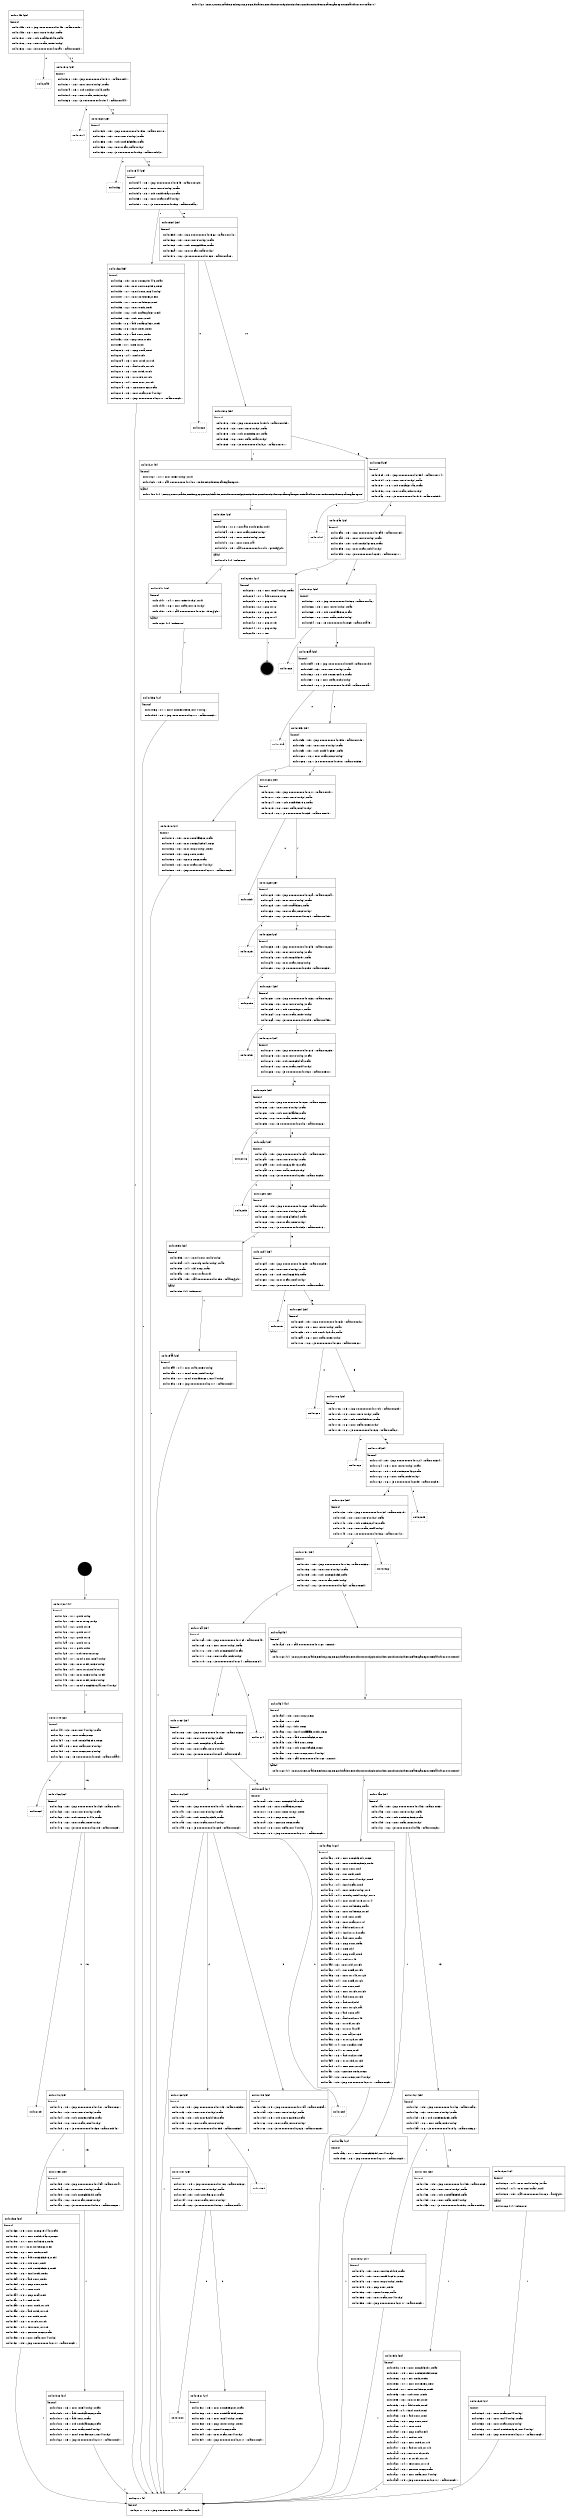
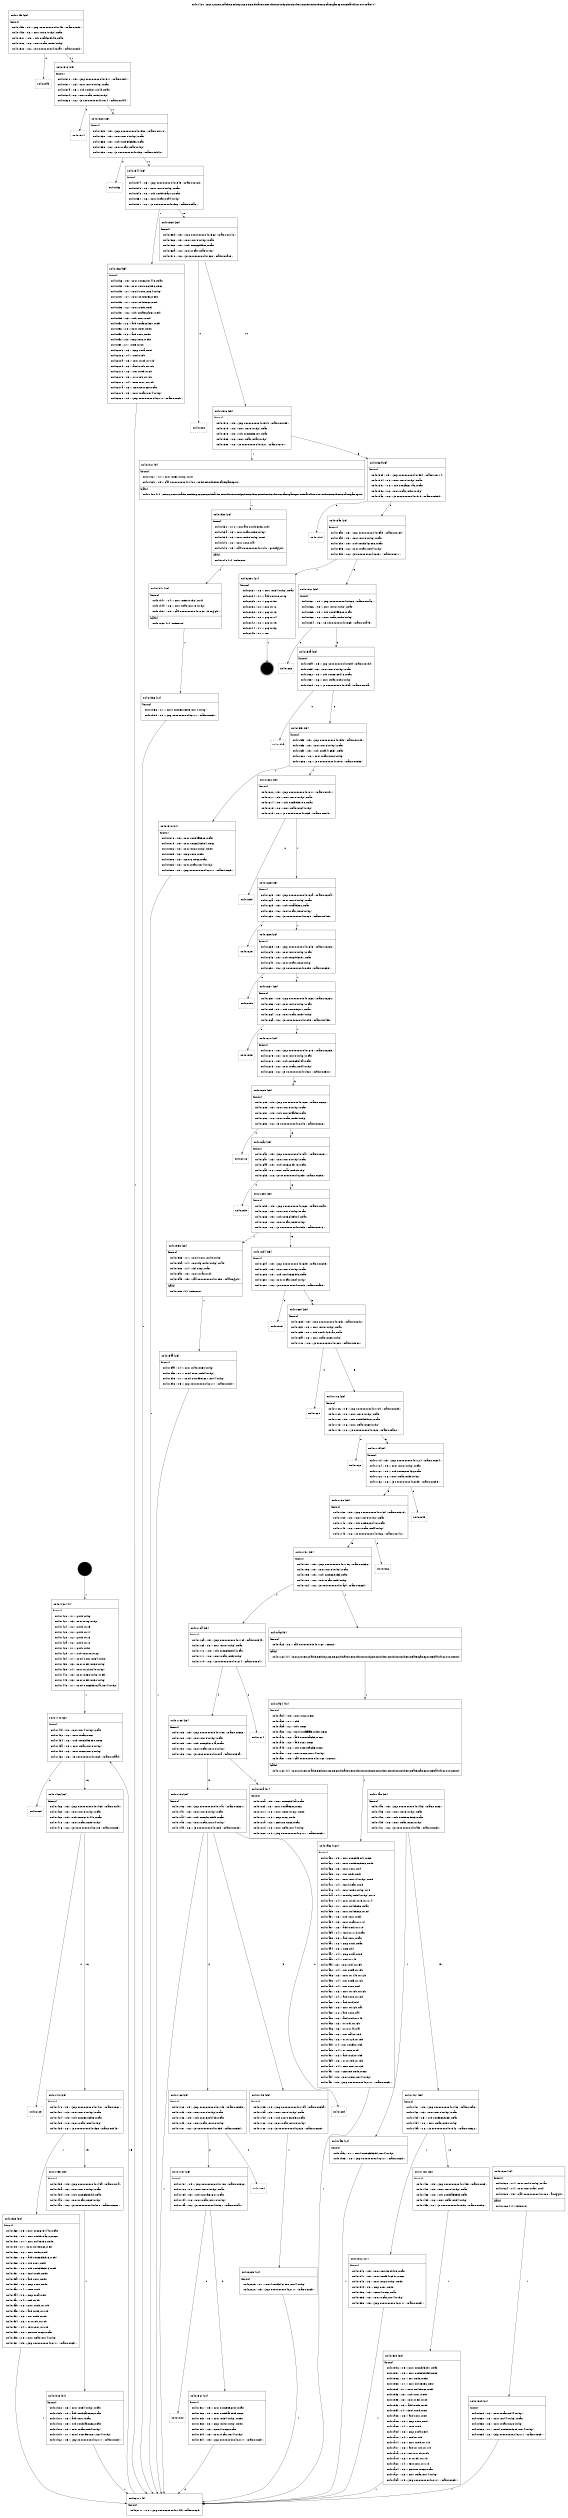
none -> (128, 2127)
none -> (278, 2281)
